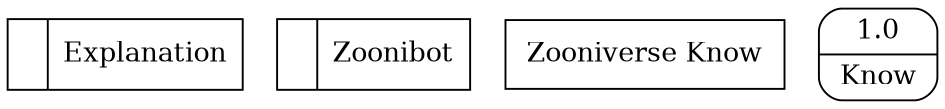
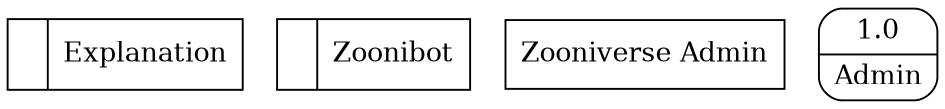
(645, 54) -> (645, 54)
(878, 76) -> (878, 76)
